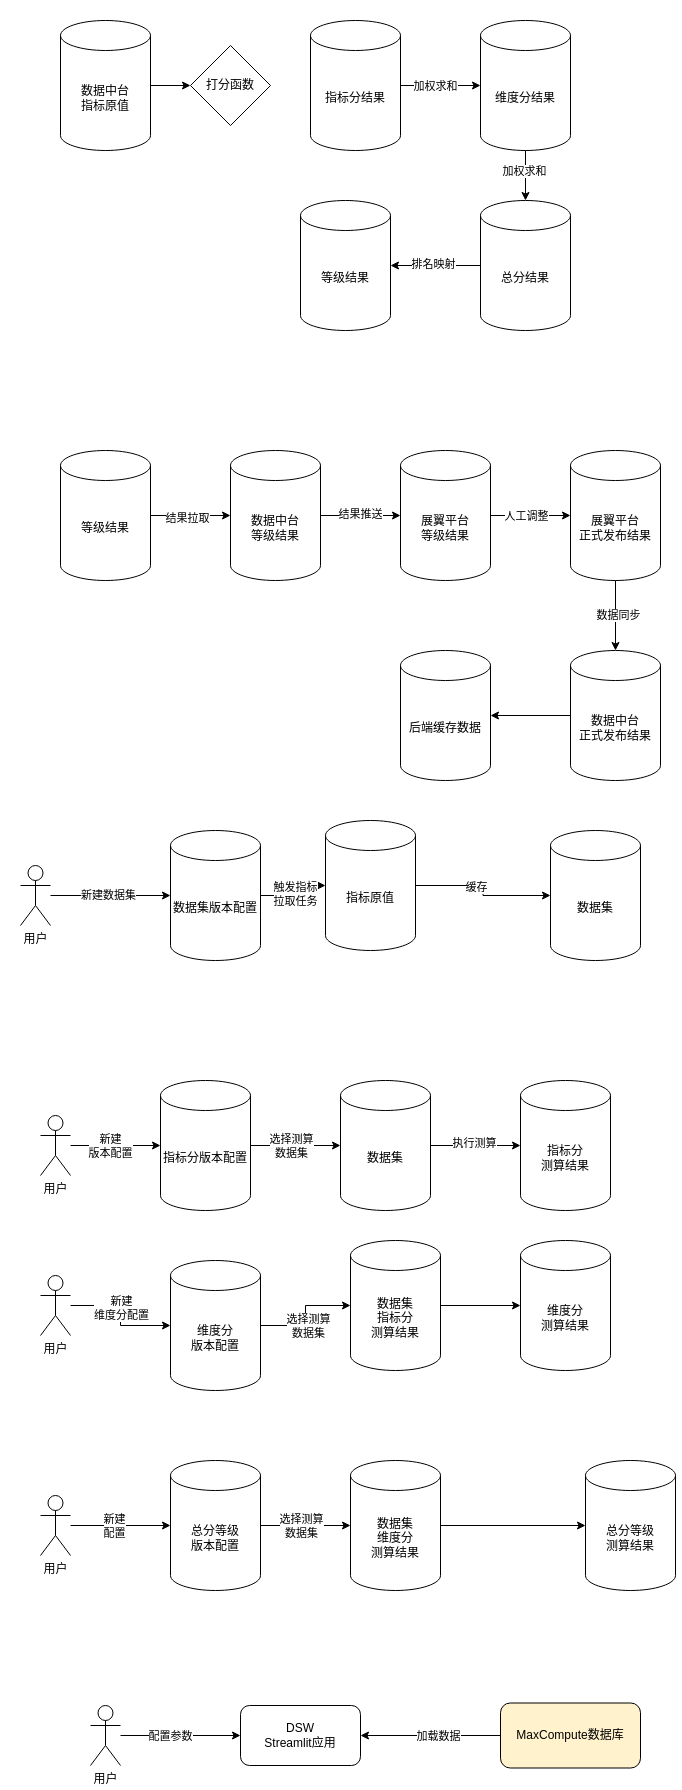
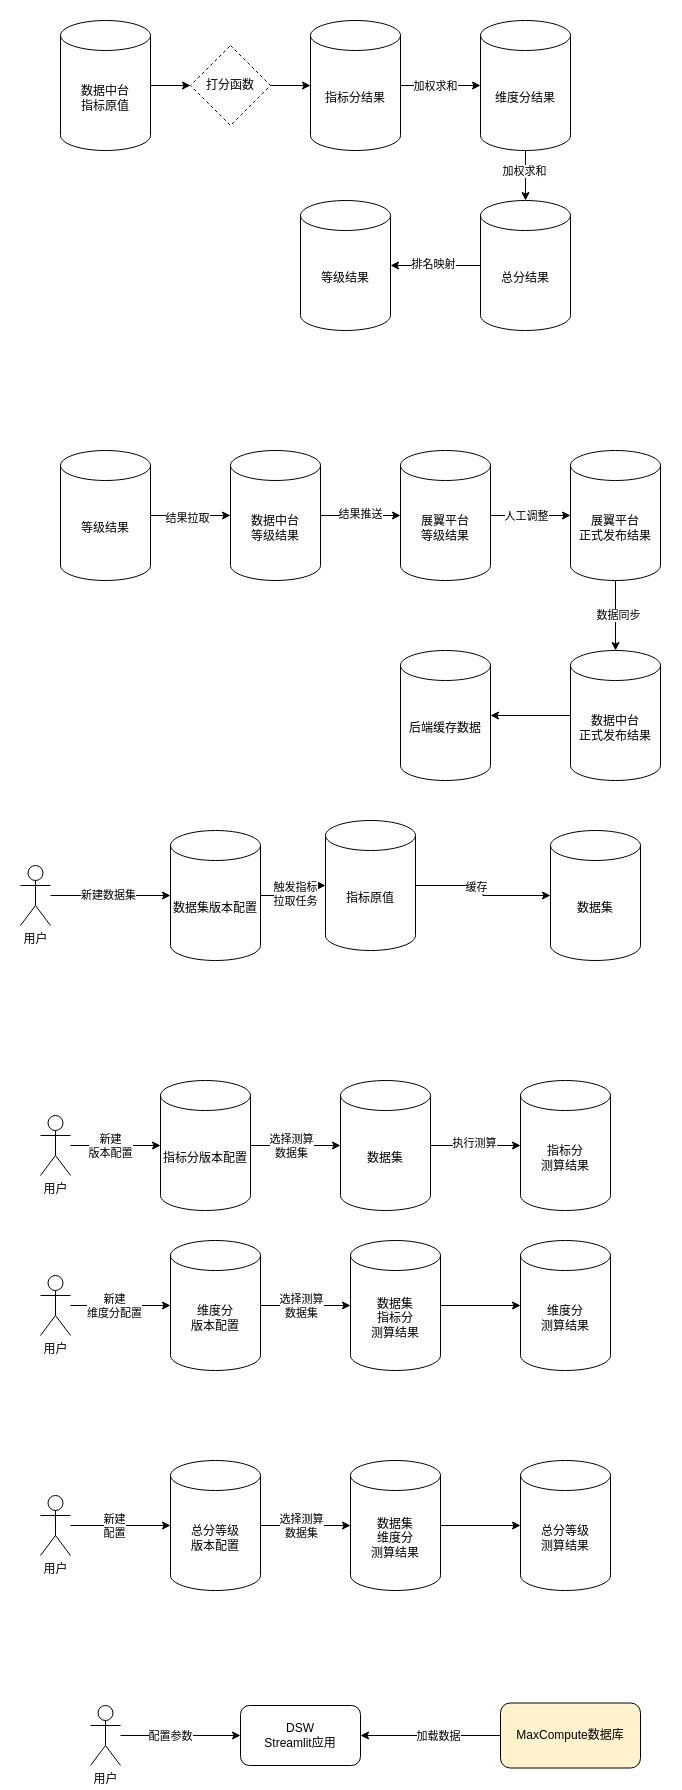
(231, 86) -> (231, 86)
none -> (287, 86)
(216, 1326) -> (216, 1306)
(631, 1526) -> (566, 1526)
